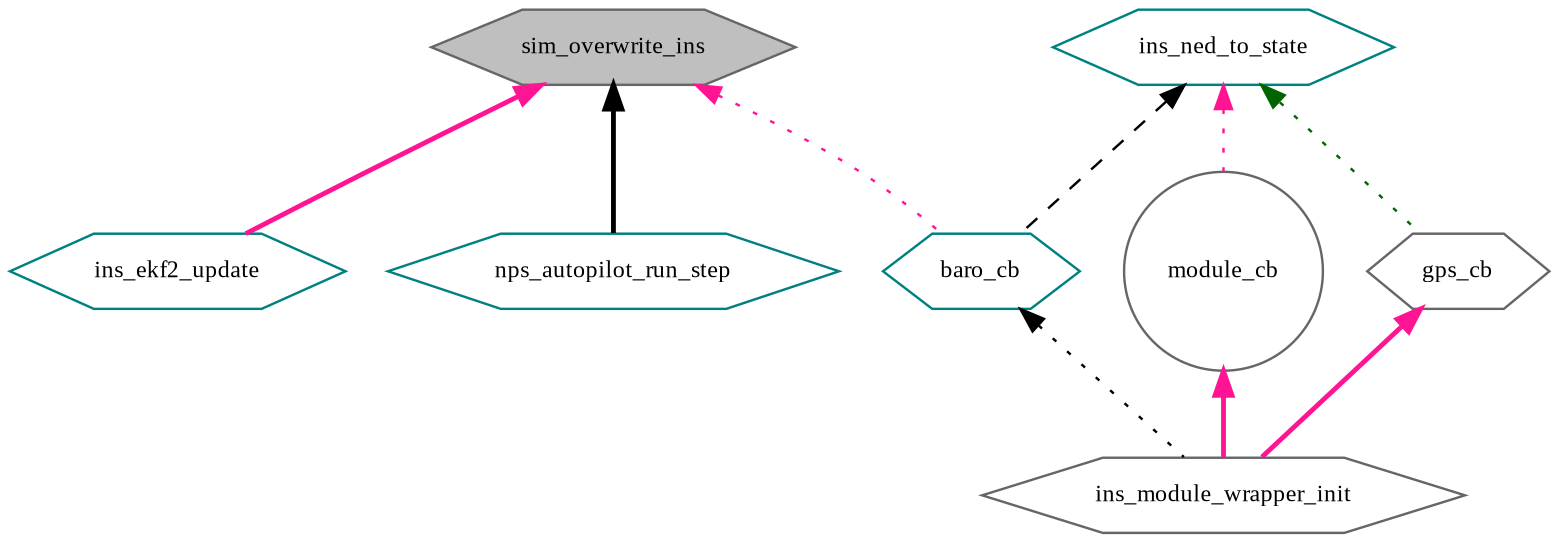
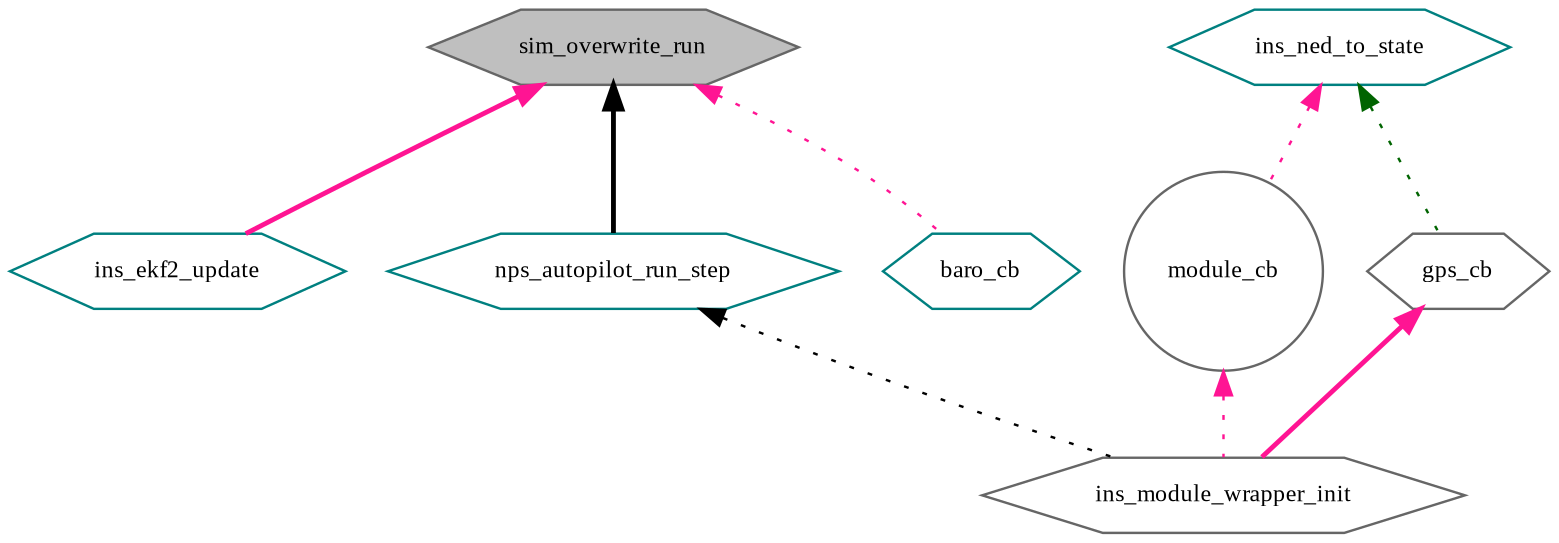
(613, 47) -> (613, 47)
(1094, 167) -> none
(1111, 391) -> (917, 391)
(1223, 426) -> (1223, 426)
